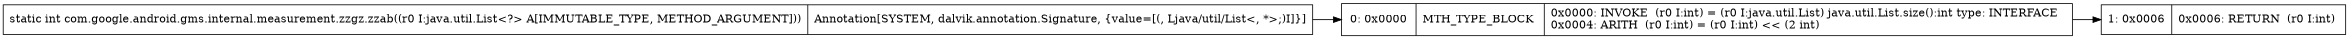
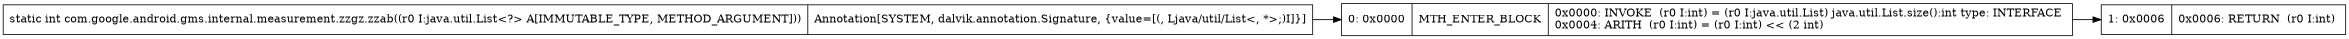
(1478, 19) -> (1480, 19)
